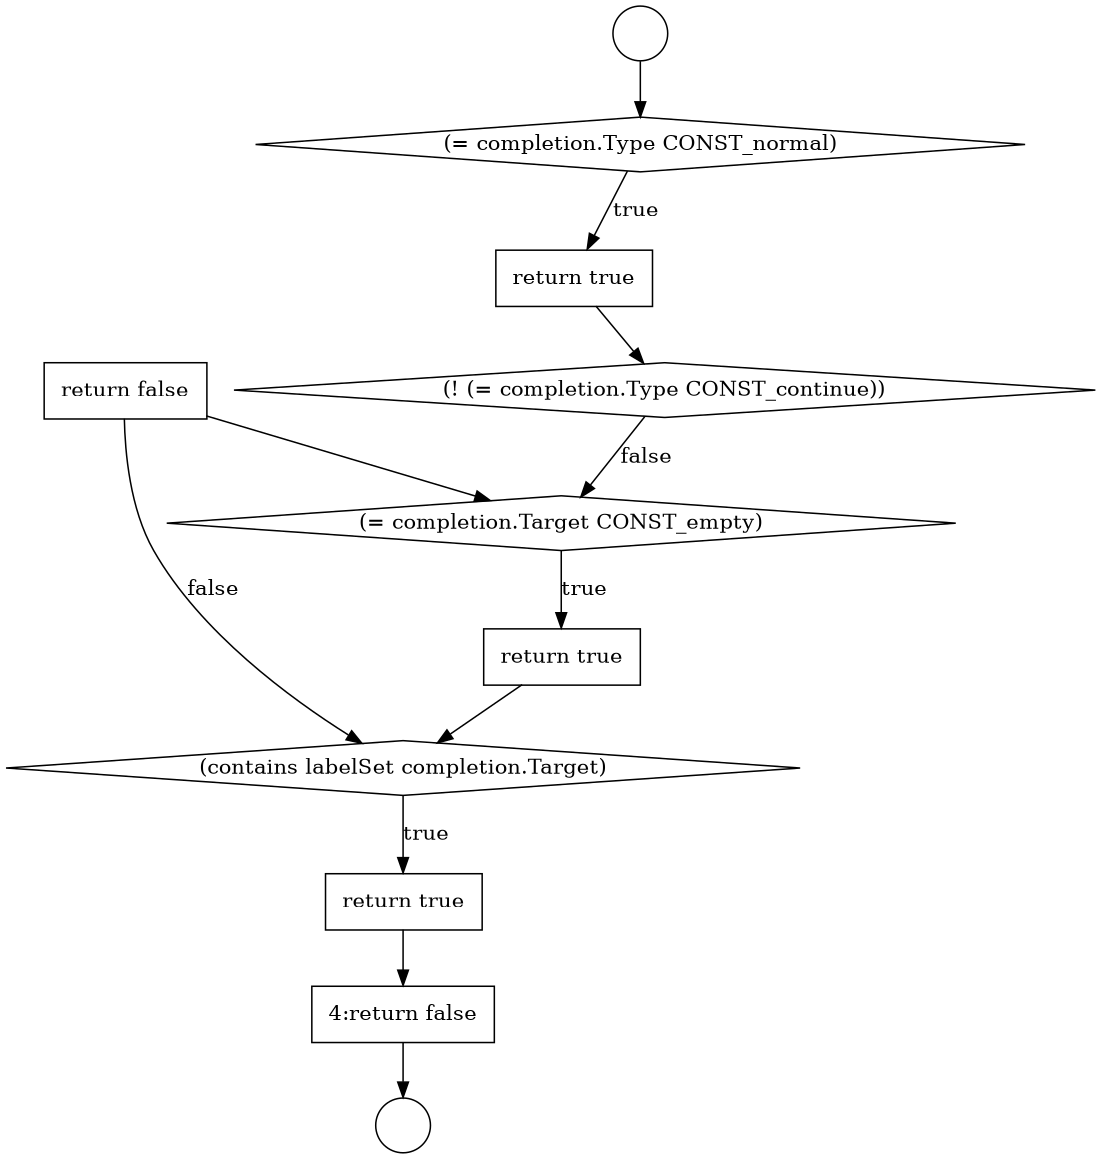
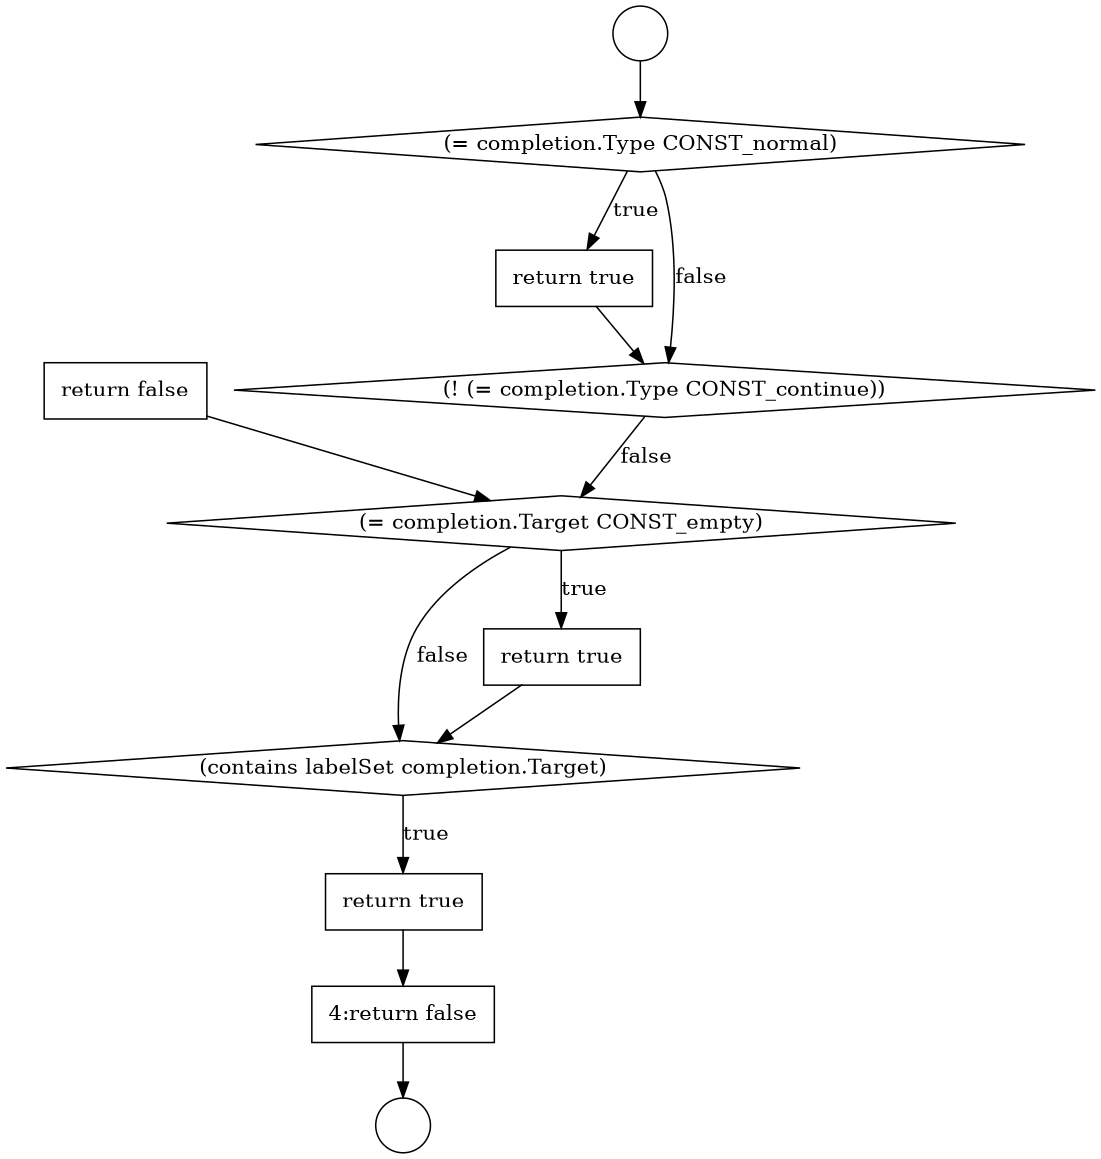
none -> (674, 258)
(193, 605) -> (424, 618)
